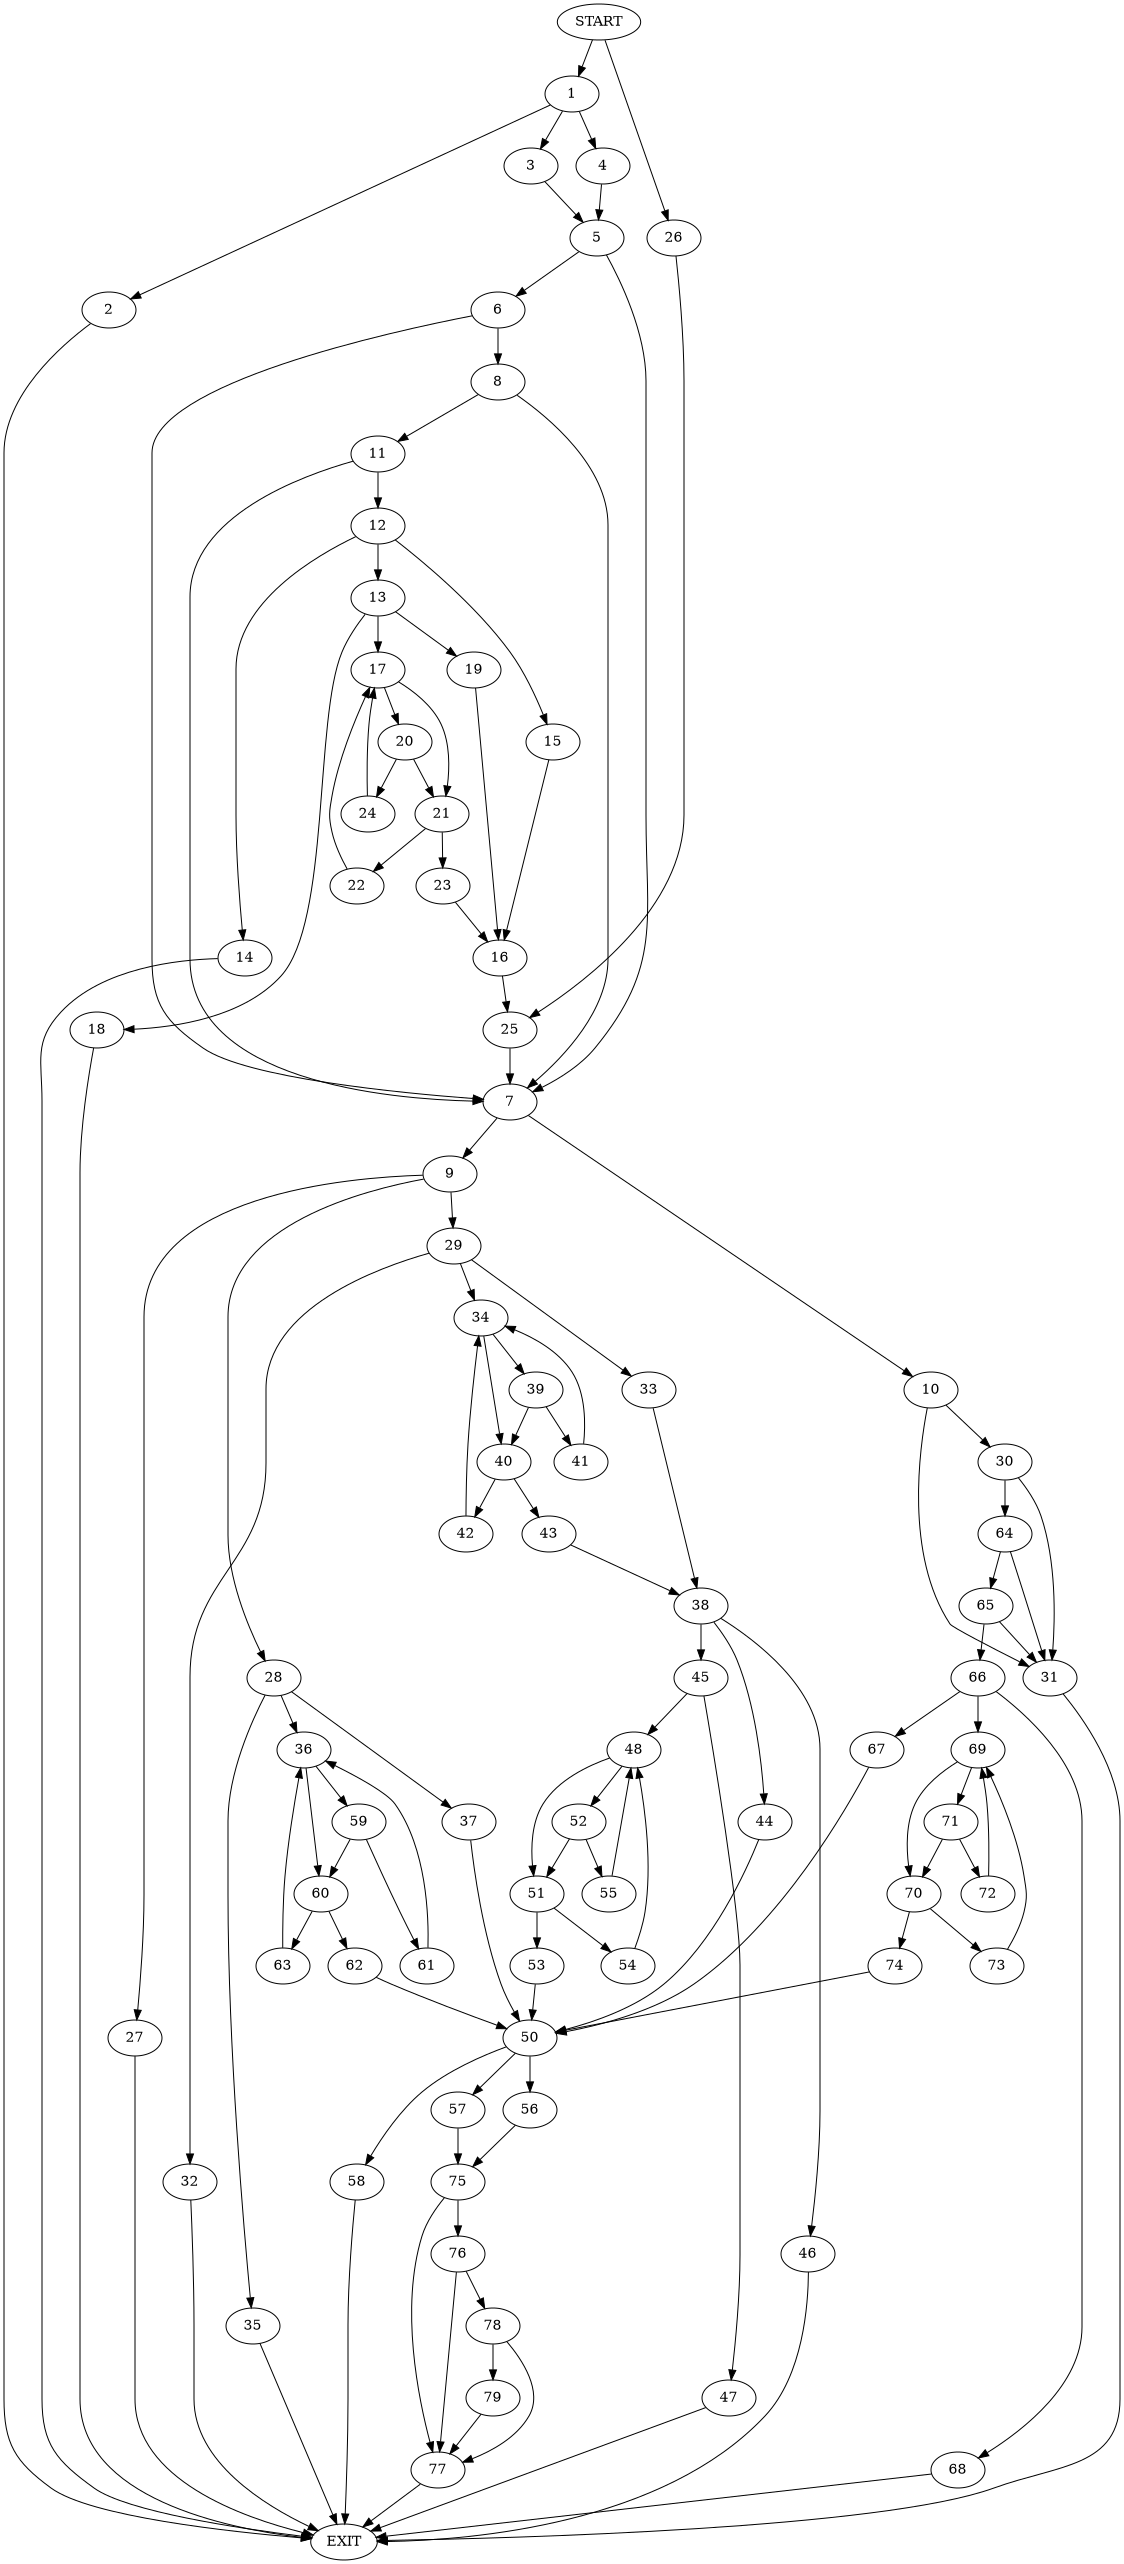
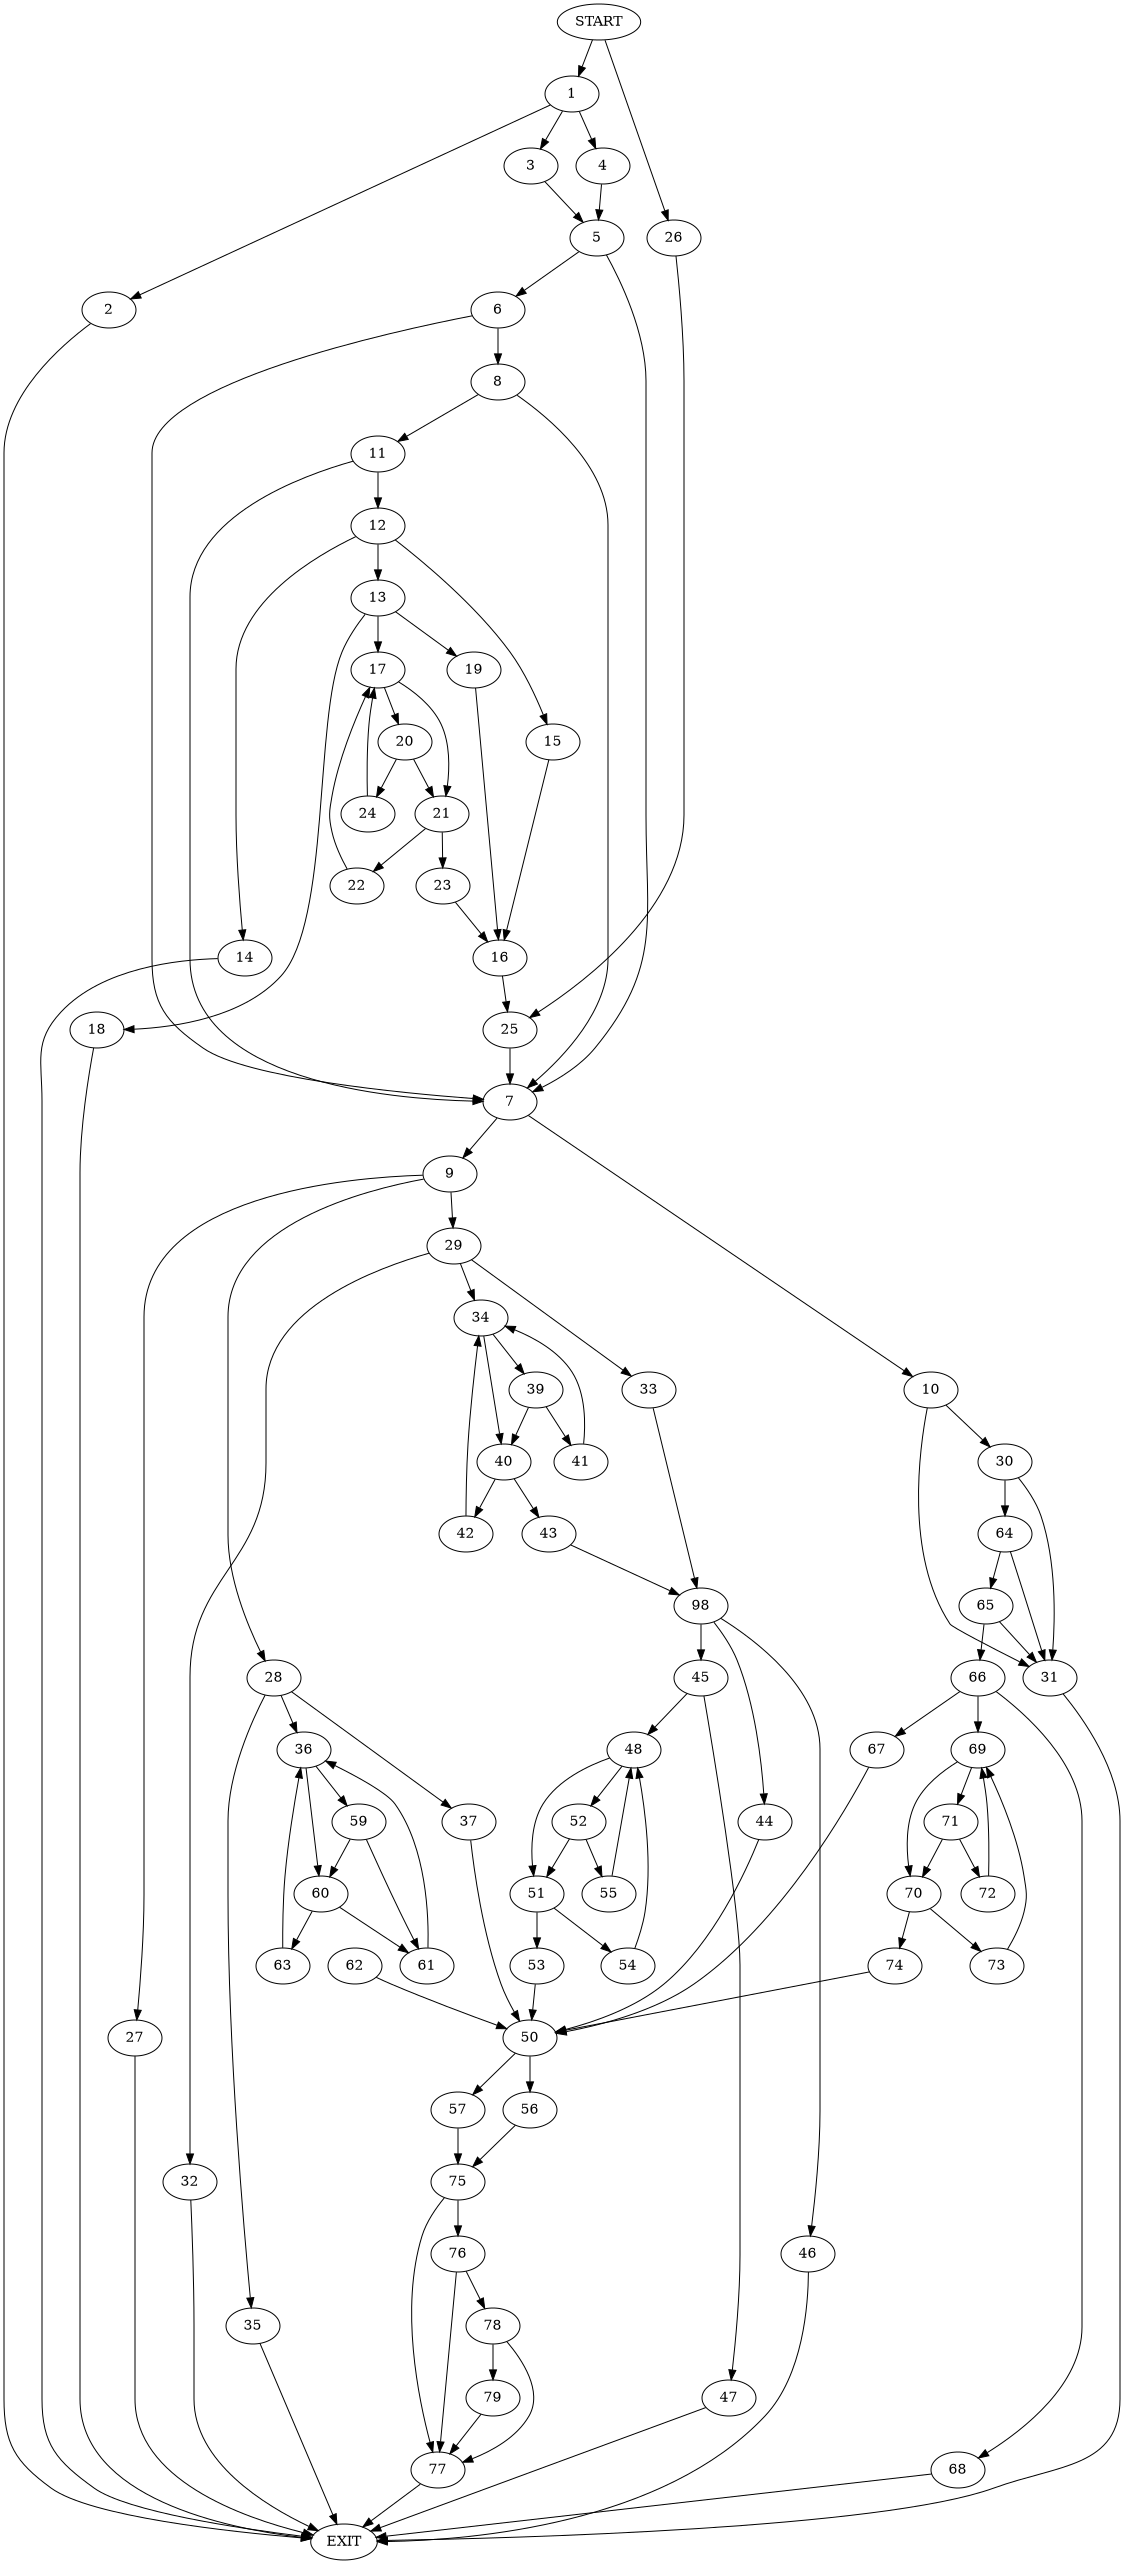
(701, 1606) -> (701, 1606)
(336, 1925) -> (370, 1927)
(357, 2182) -> none
